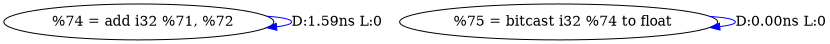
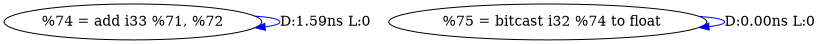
(139, 22) -> (133, 22)
